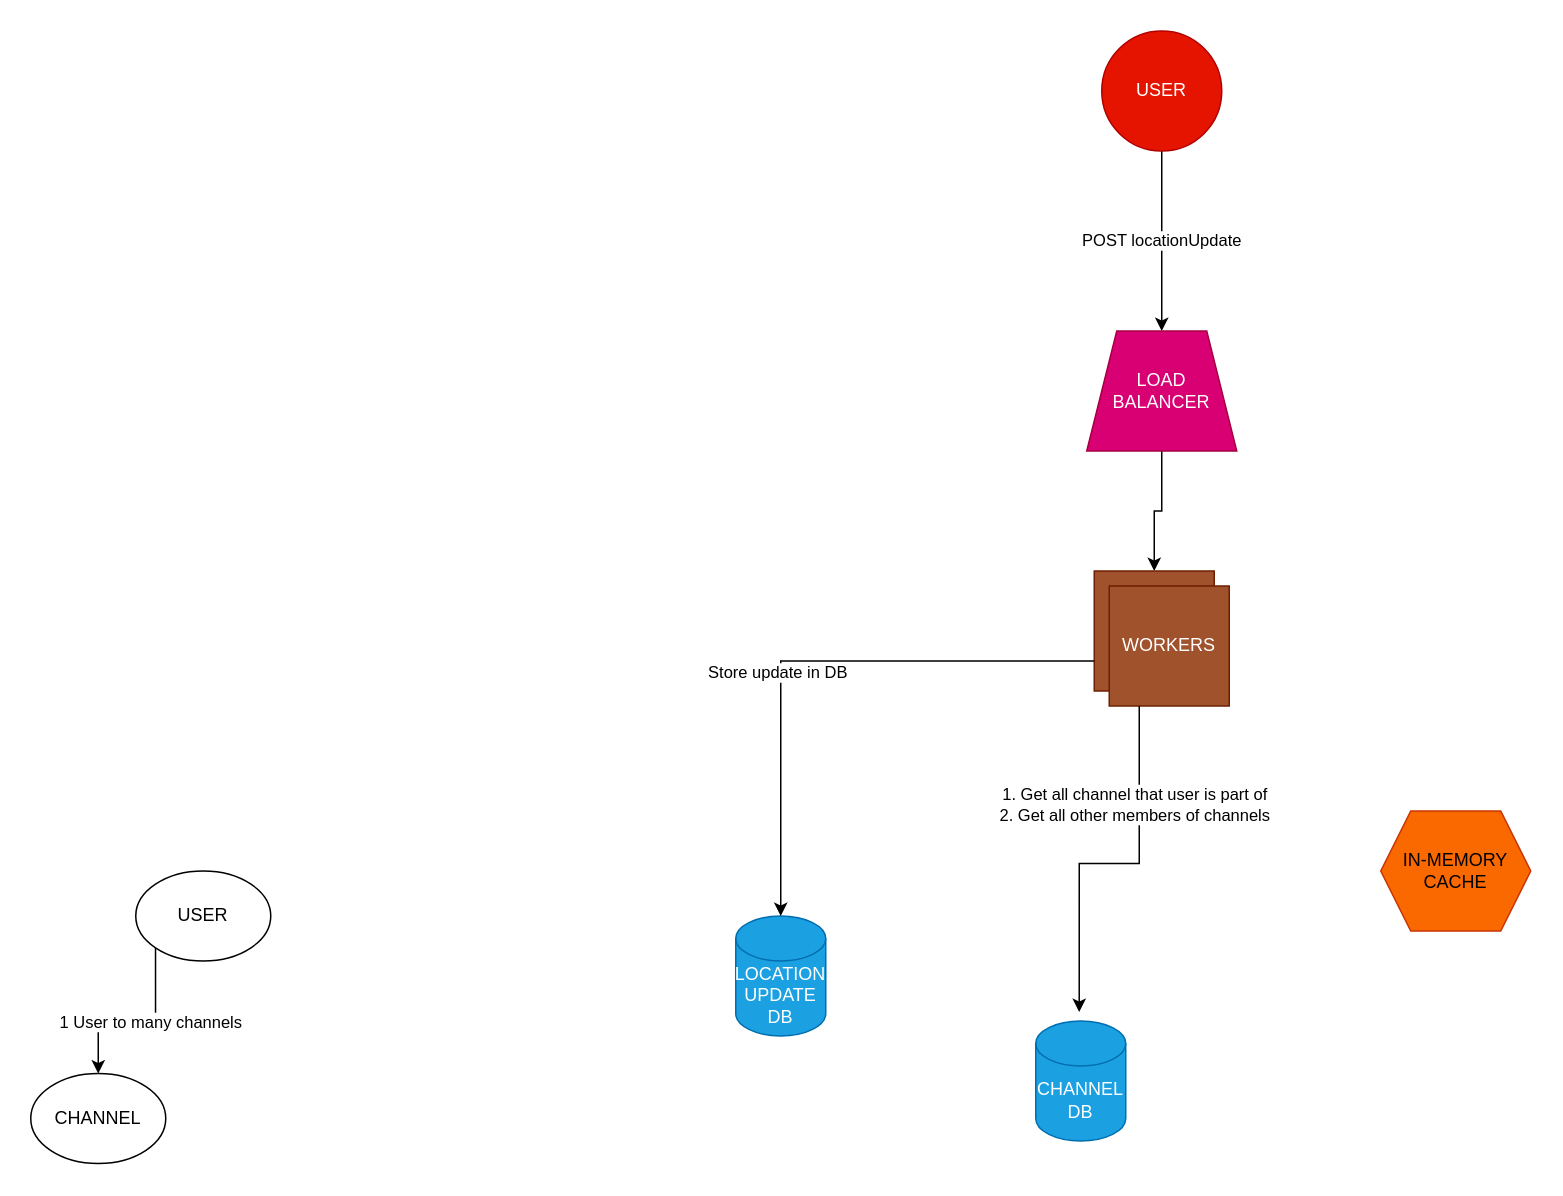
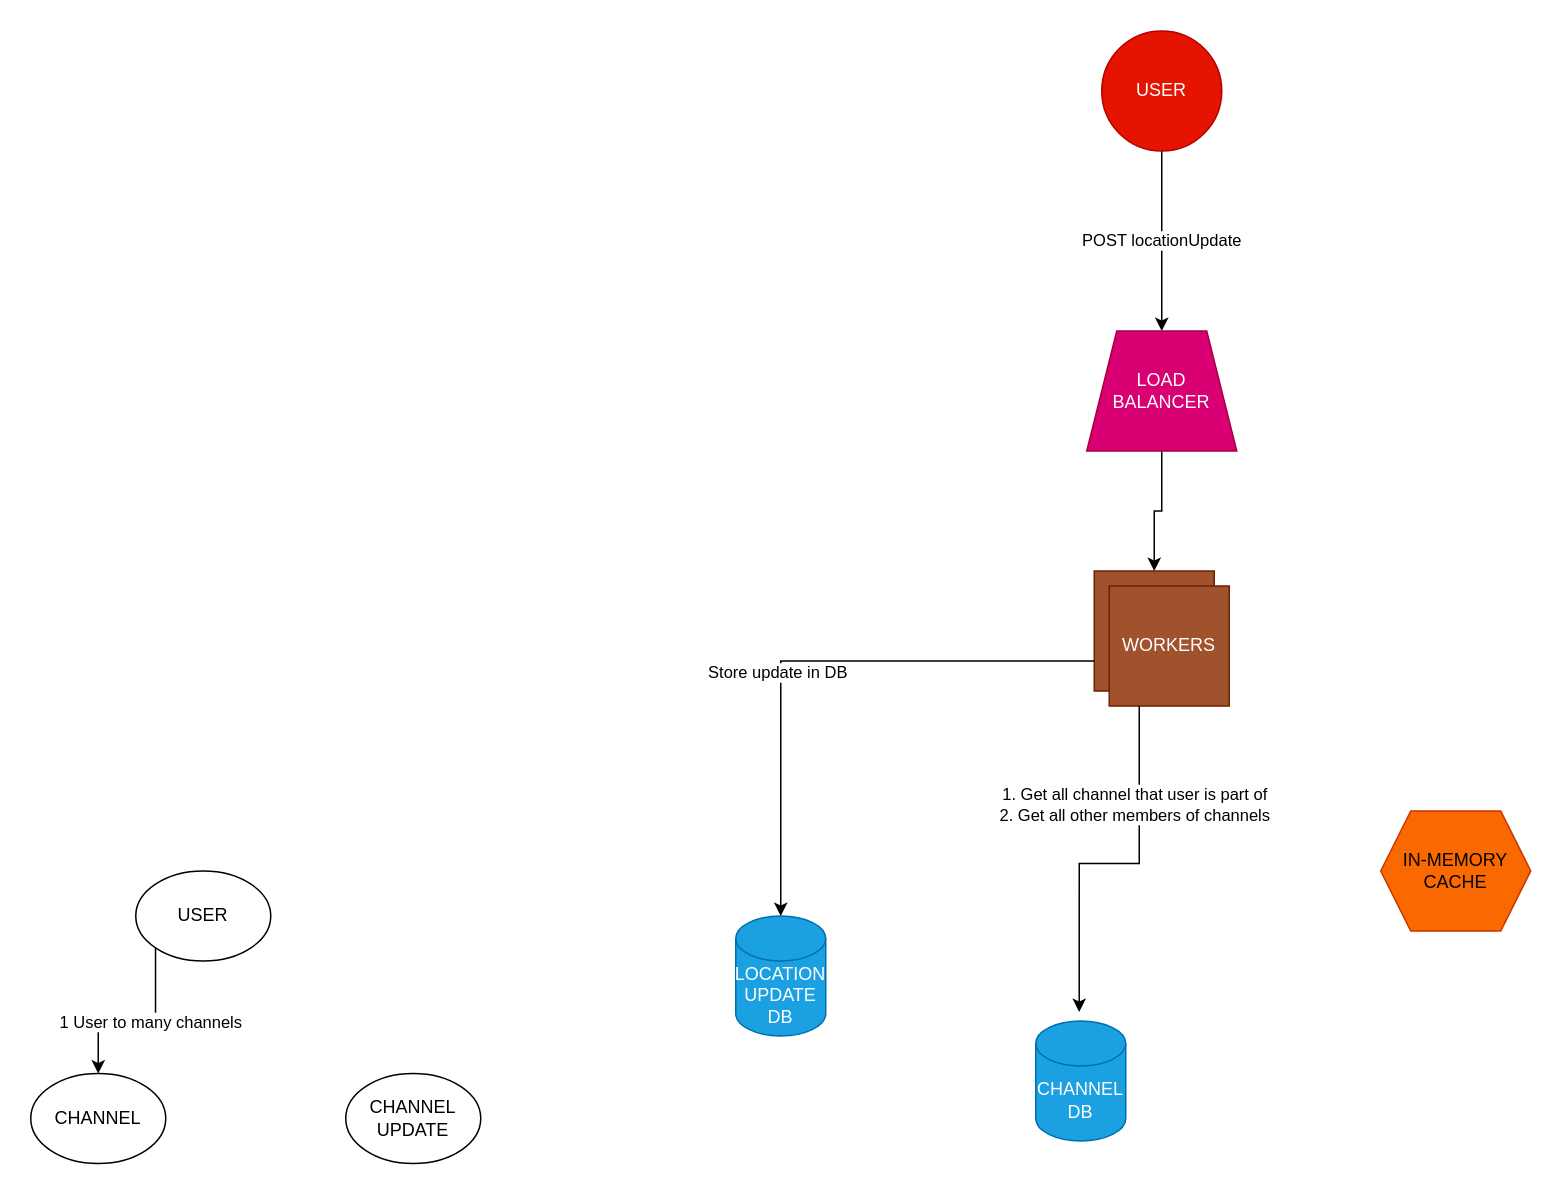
none -> (413, 1118)
